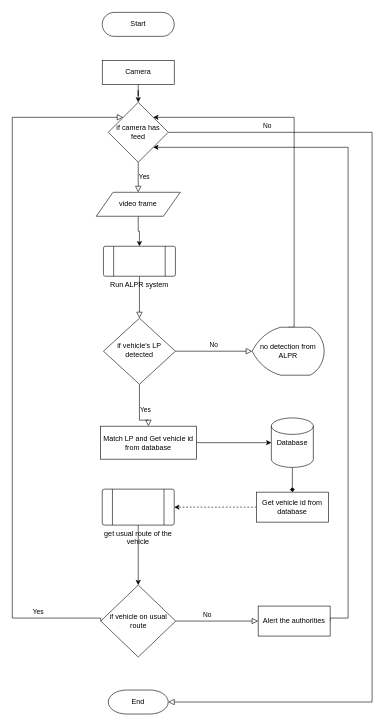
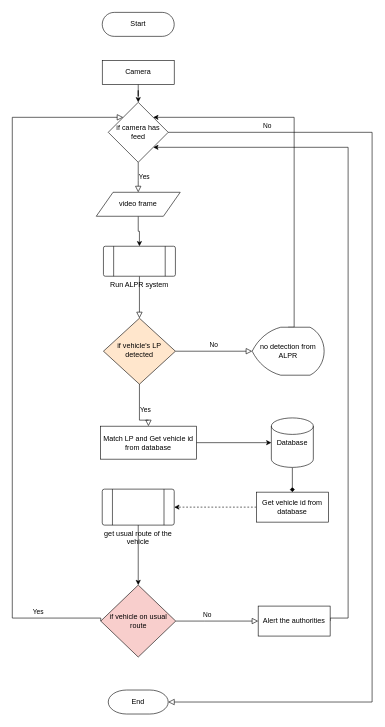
(140, 351) -> (140, 351)
(138, 621) -> (138, 621)
